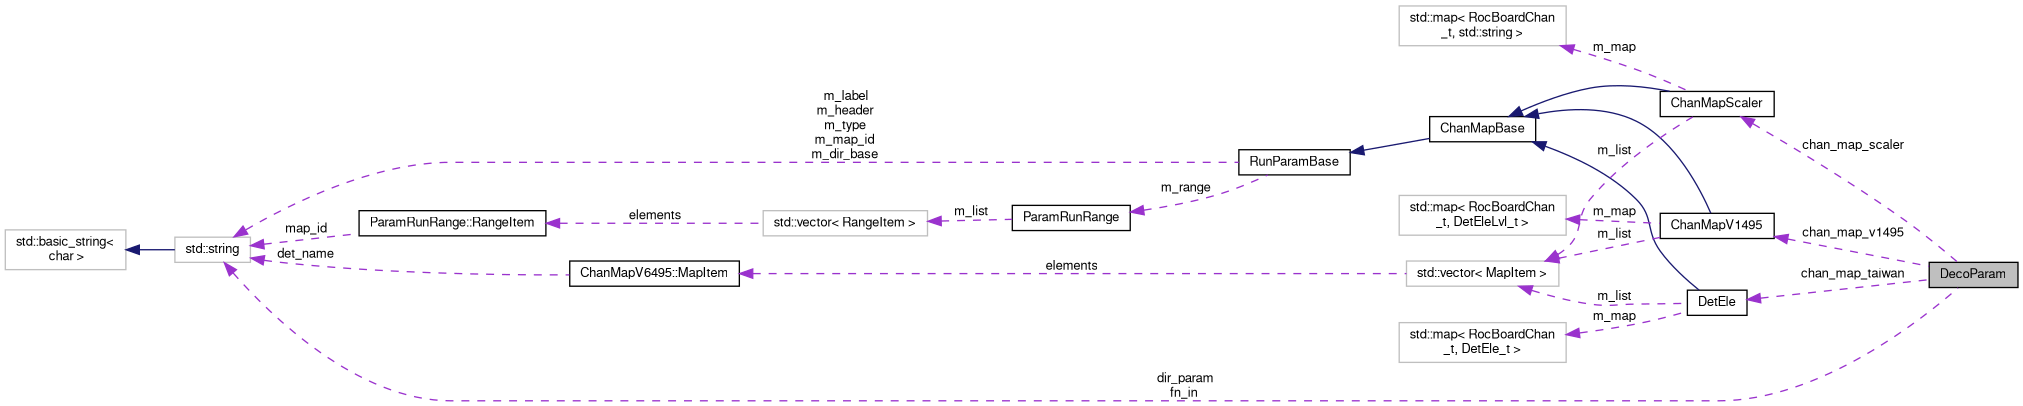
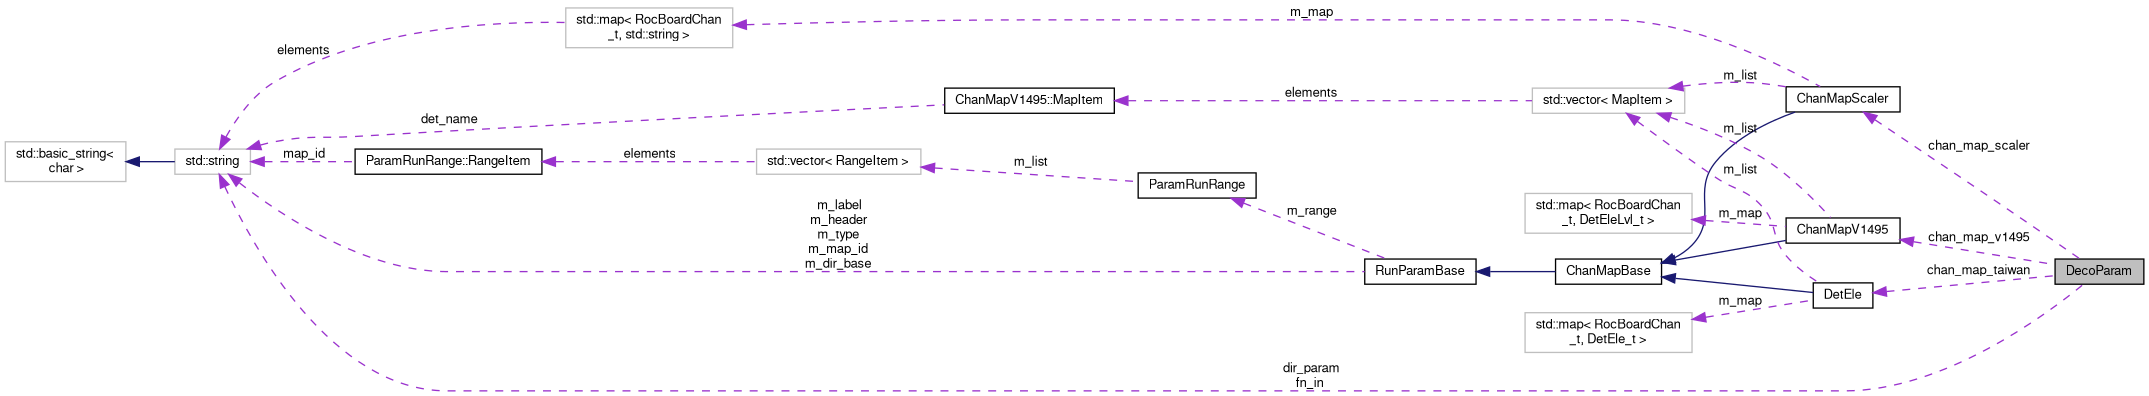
none -> (380, 41)
(655, 274) -> (1030, 101)
